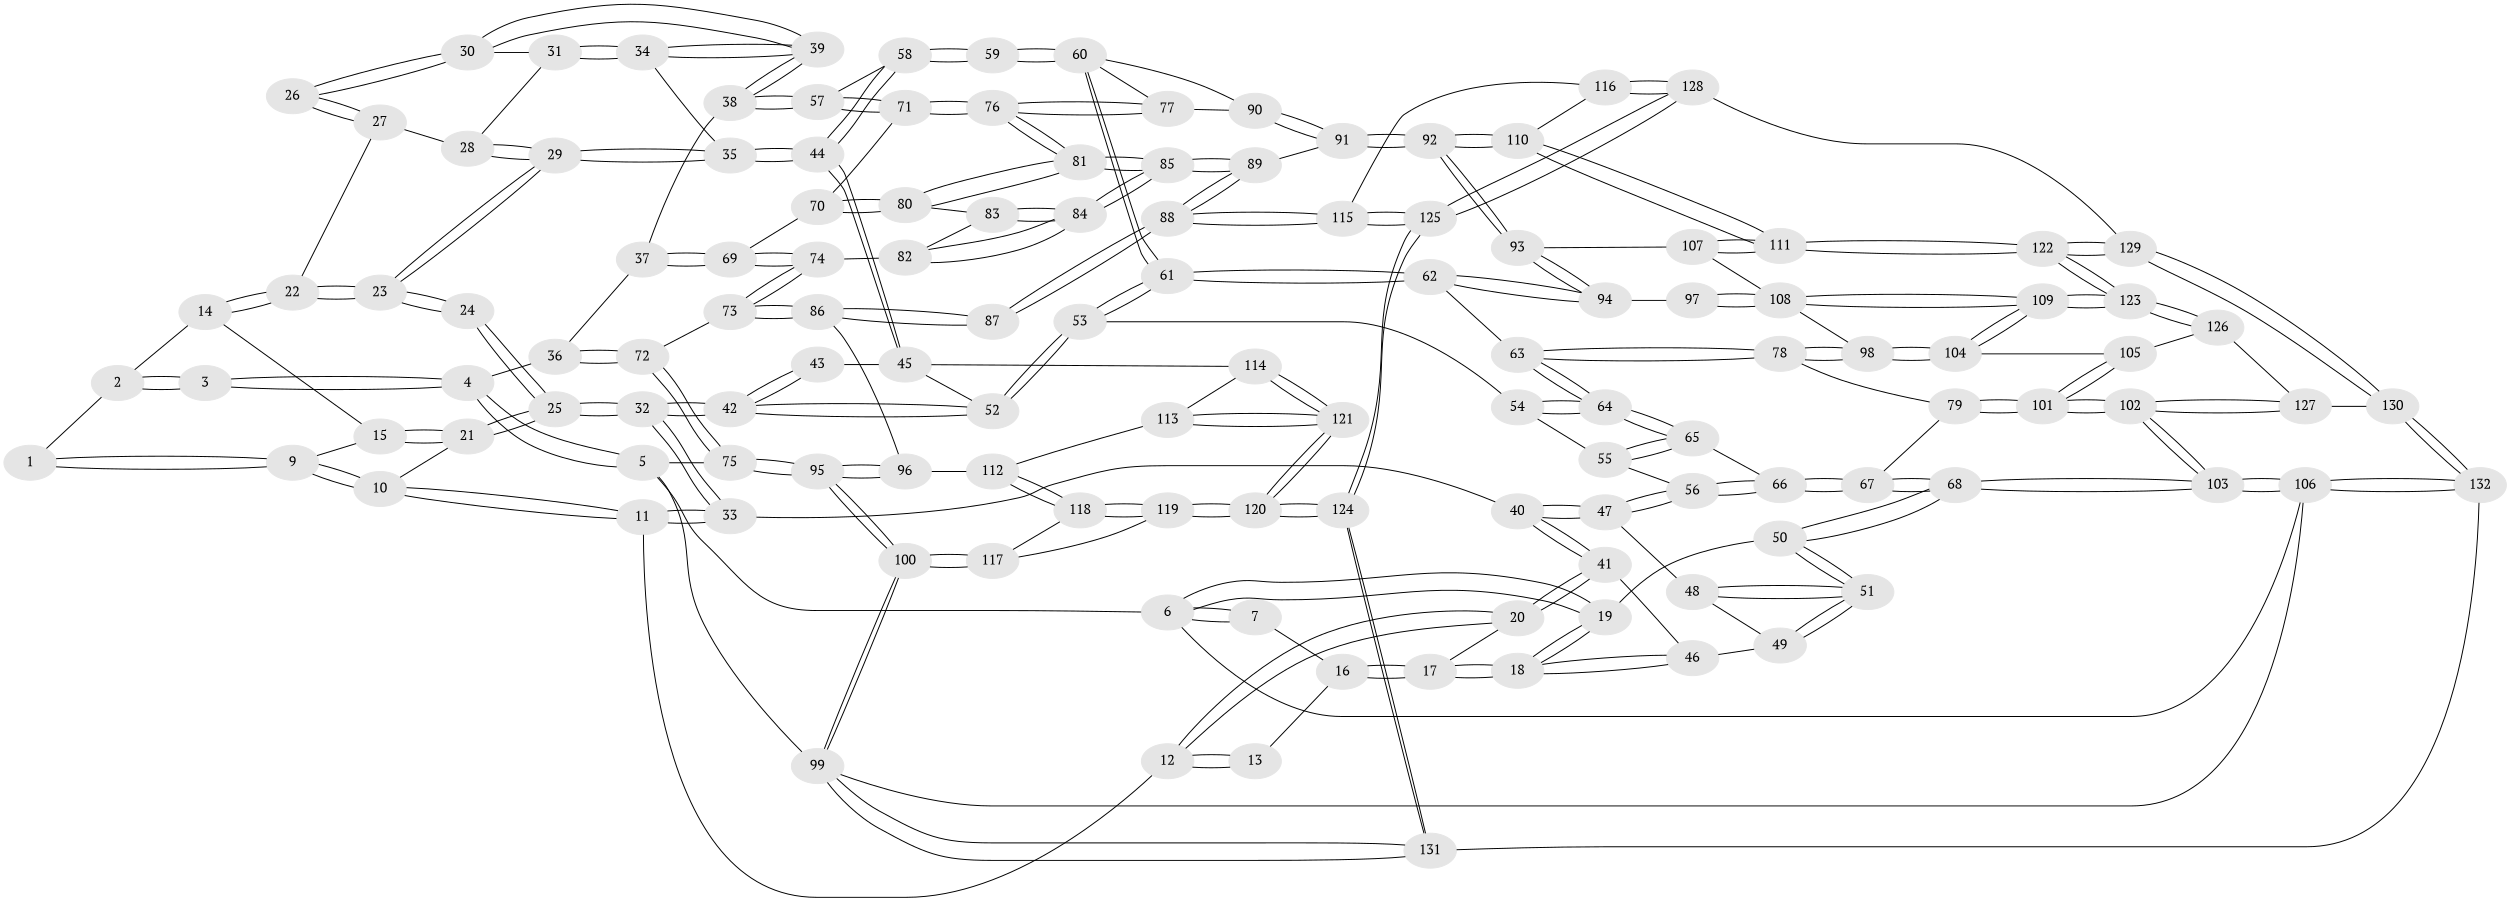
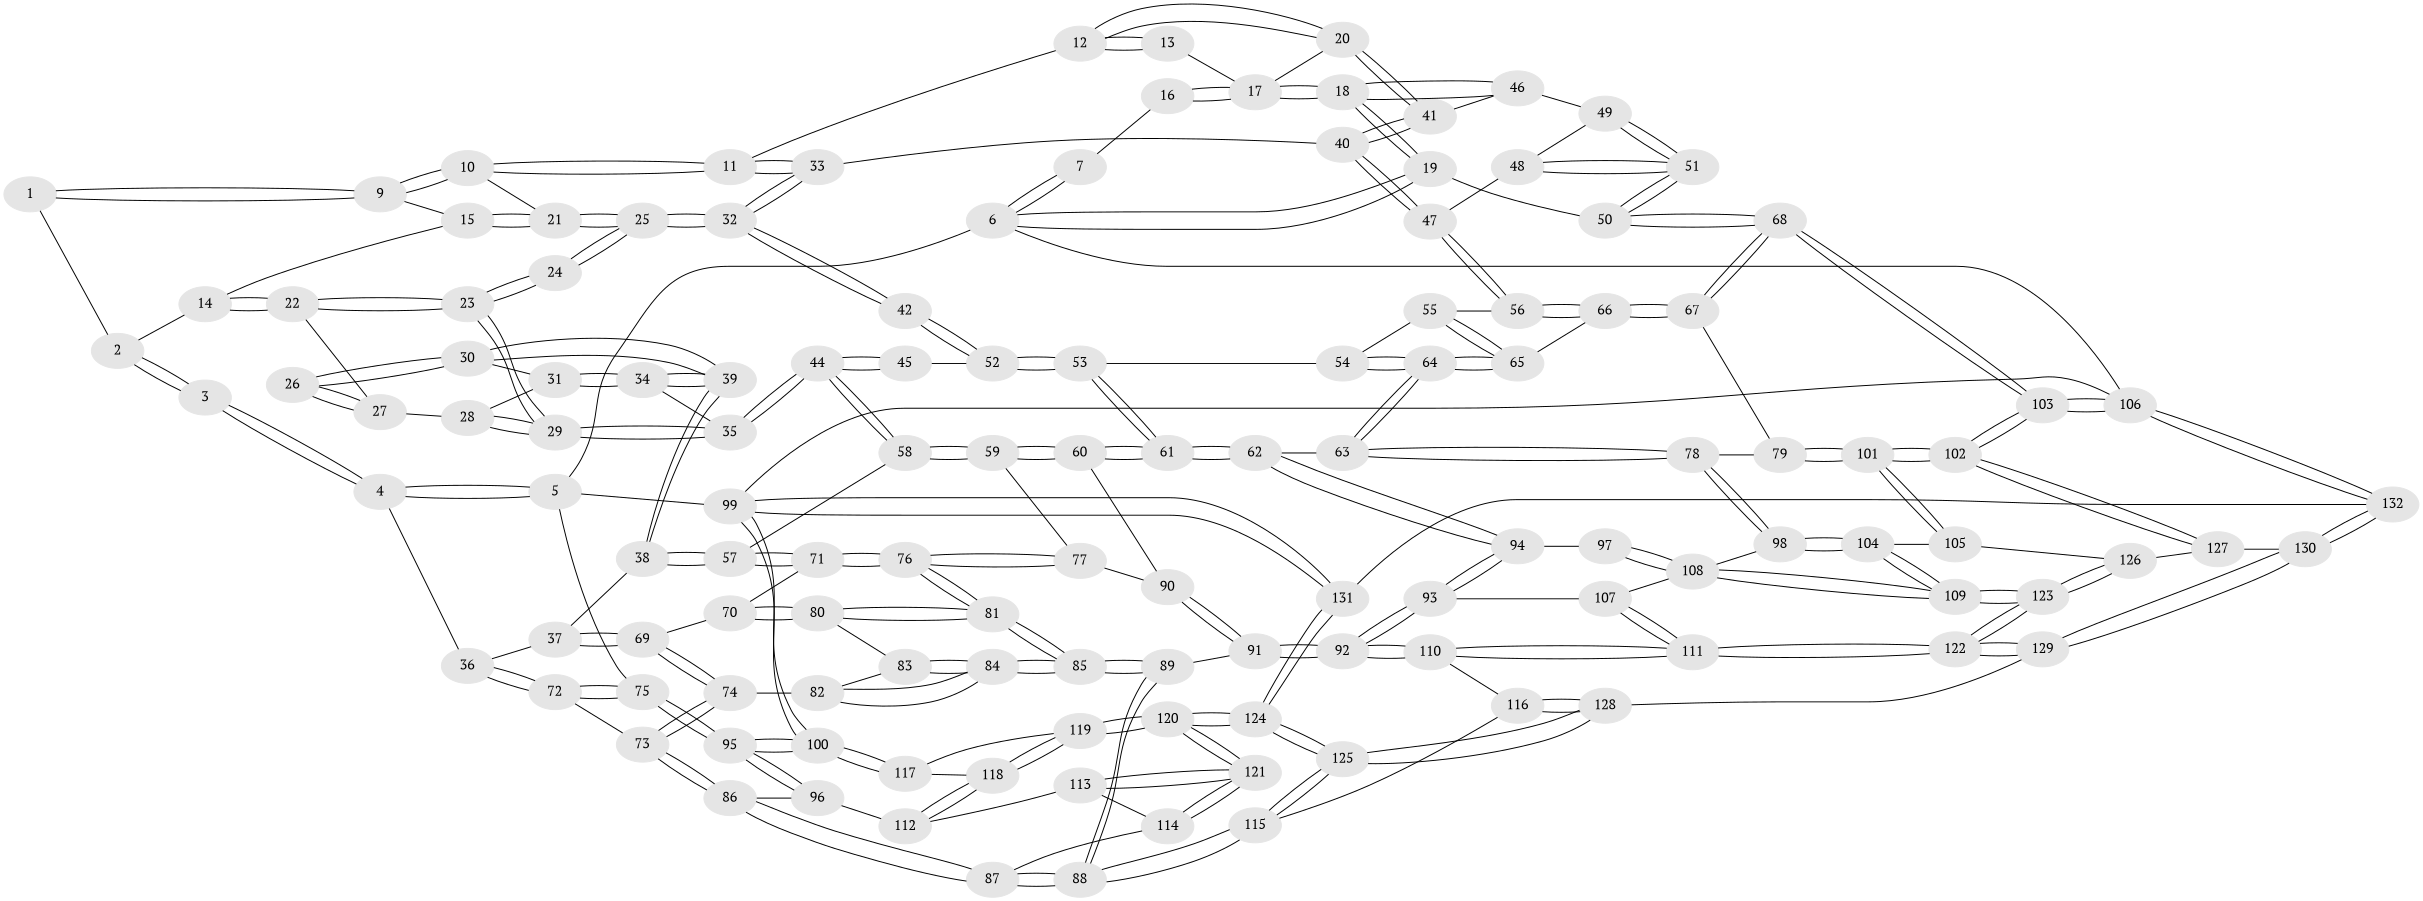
(1124, 82) -> (1036, 507)
(818, 365) -> none
(1080, 366) -> (1077, 846)
(1299, 716) -> (1211, 68)
